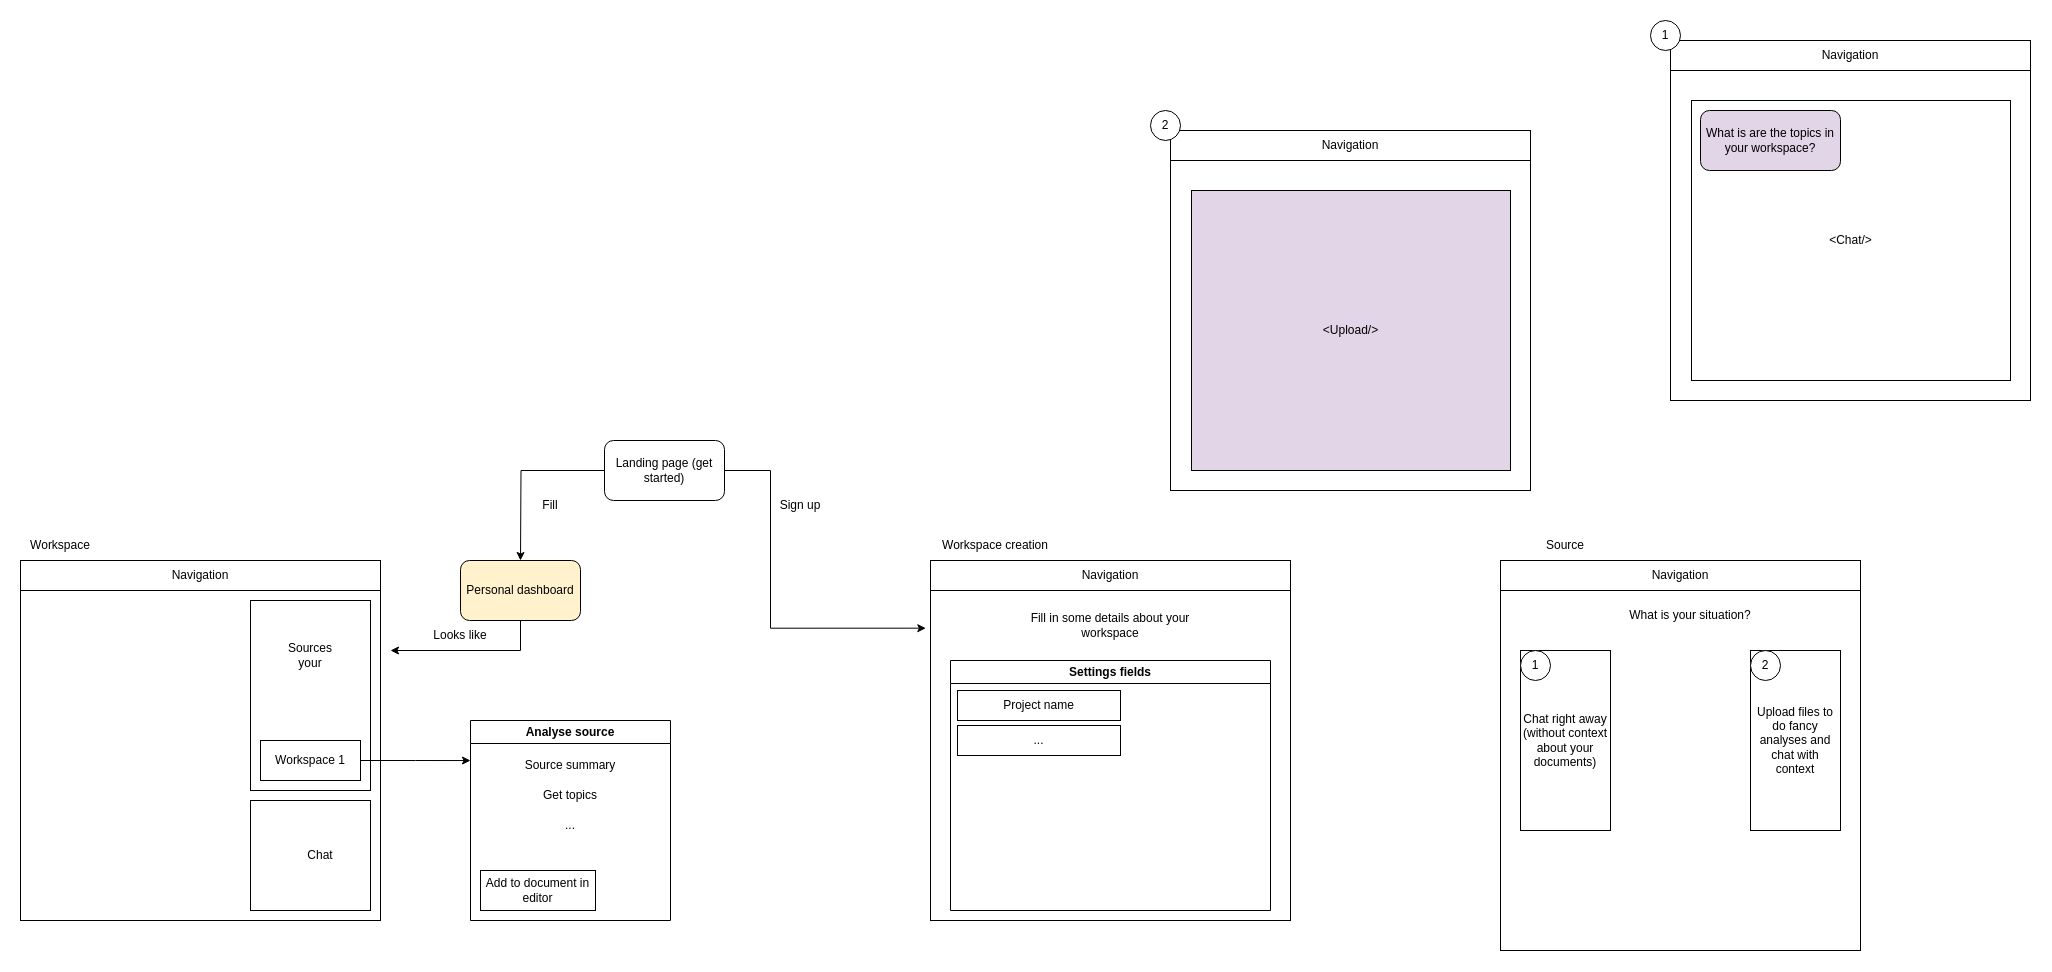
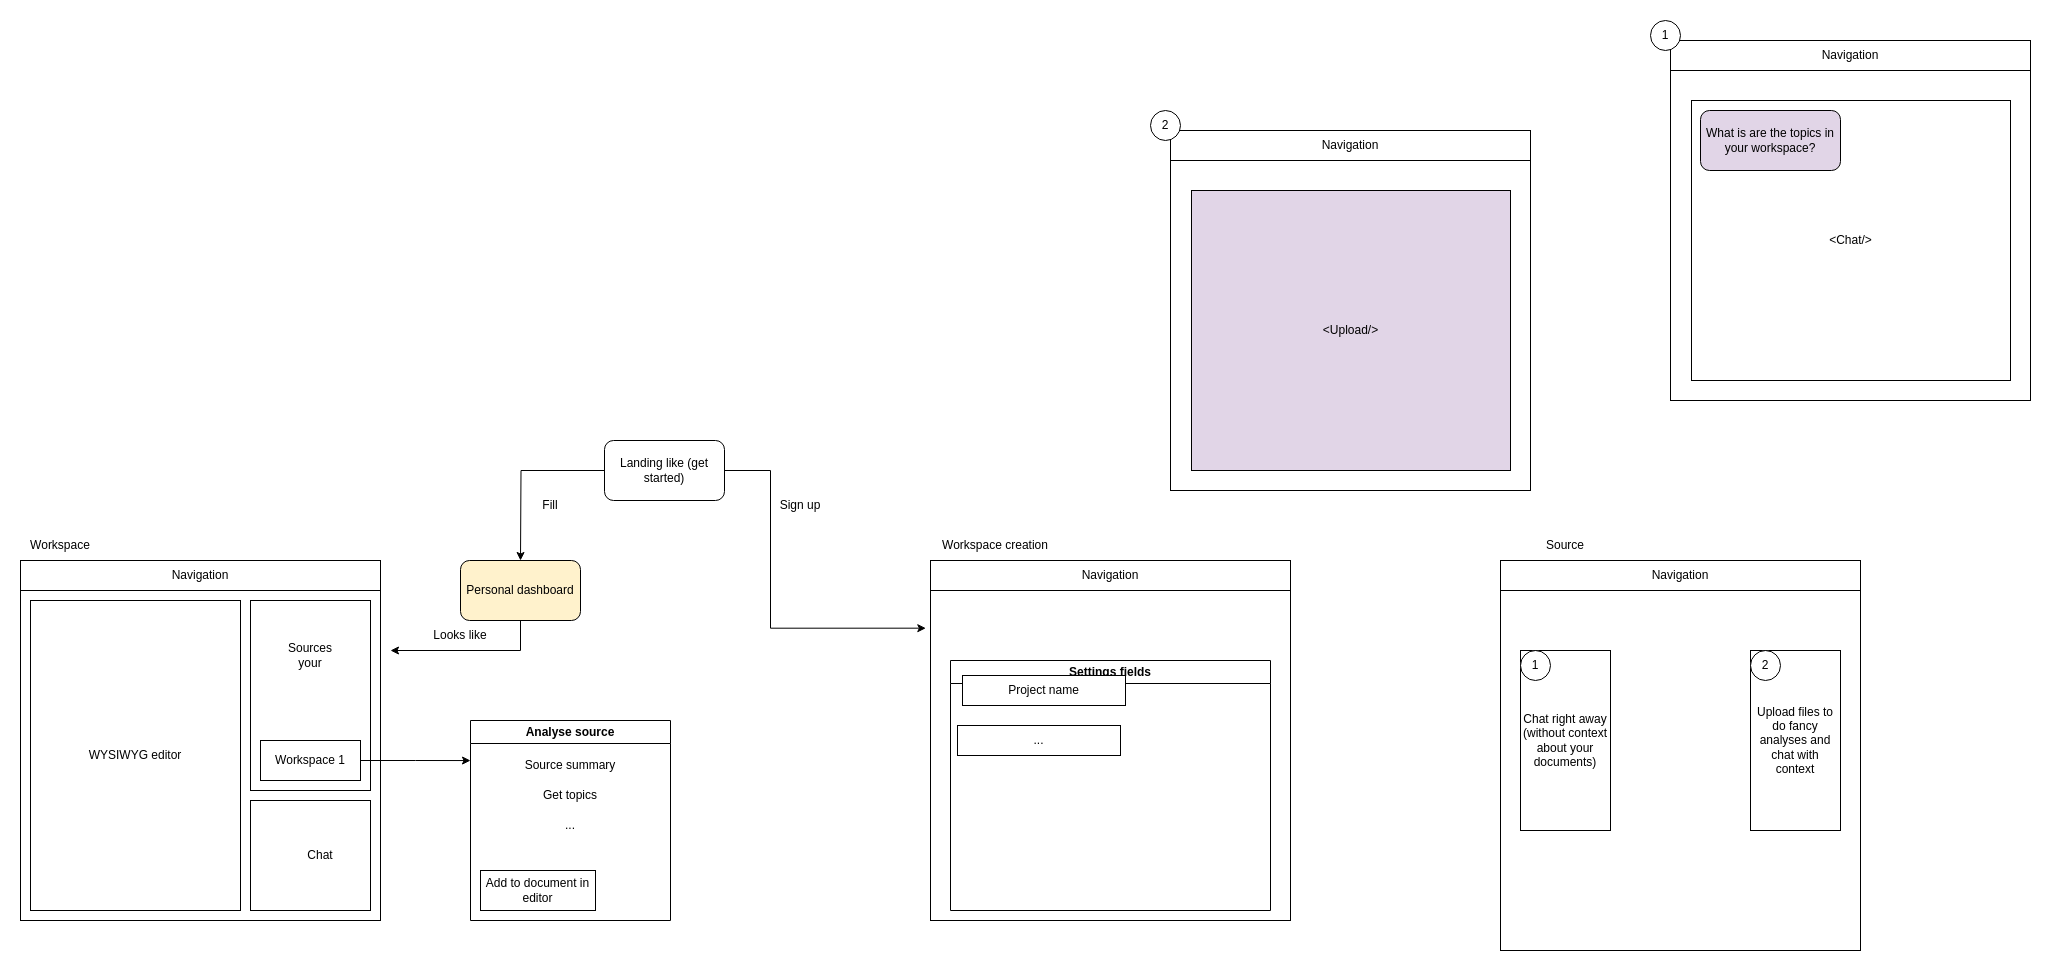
(665, 471) -> (665, 471)
(1691, 616) -> none
(1111, 626) -> none
(1039, 706) -> (1044, 691)
none -> (136, 756)
